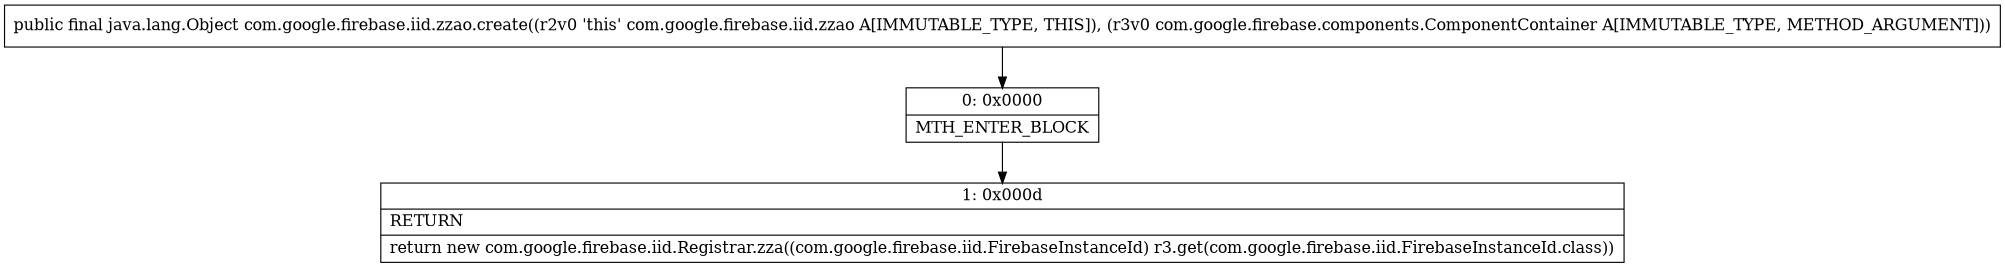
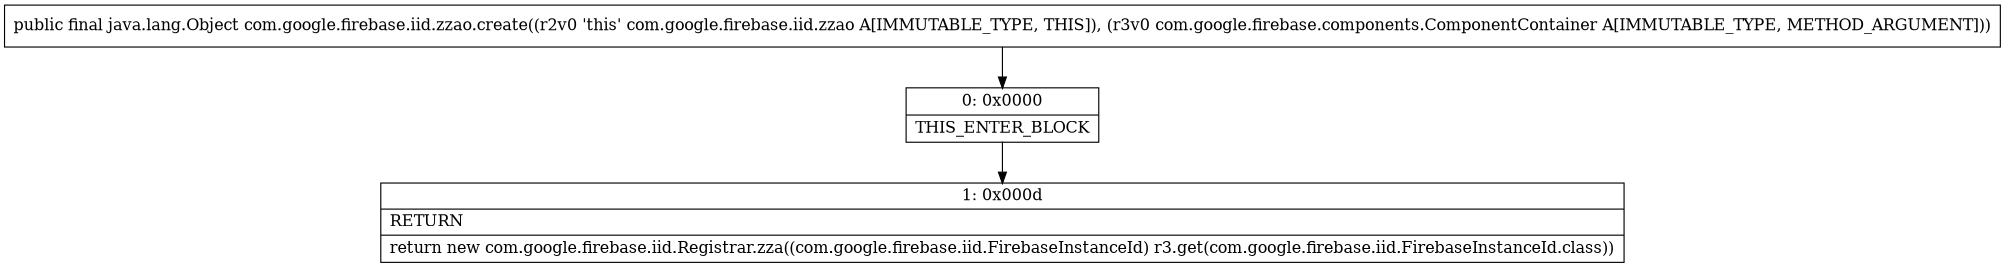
(1002, 128) -> (1002, 128)
